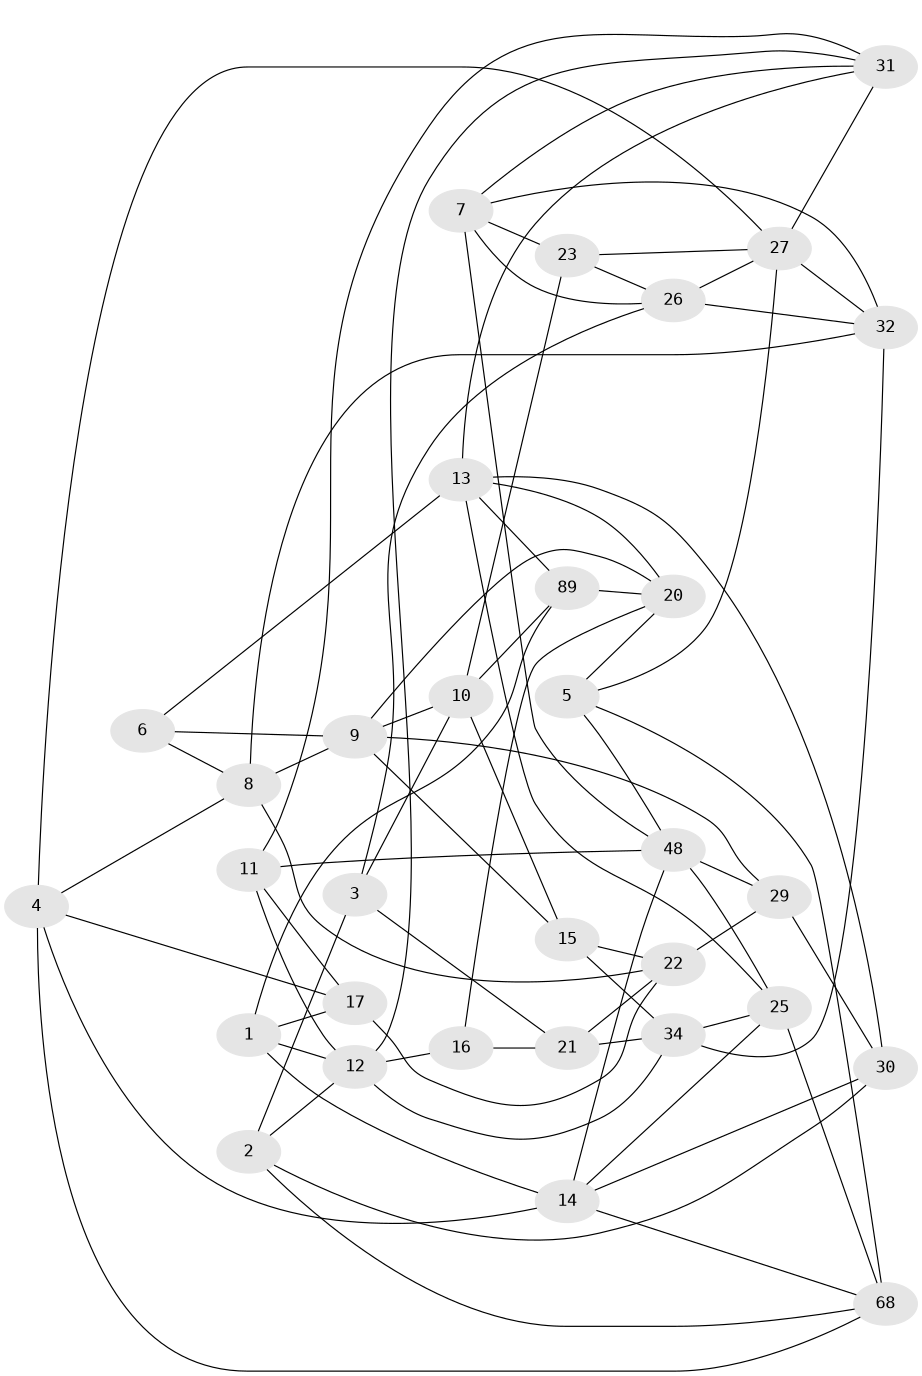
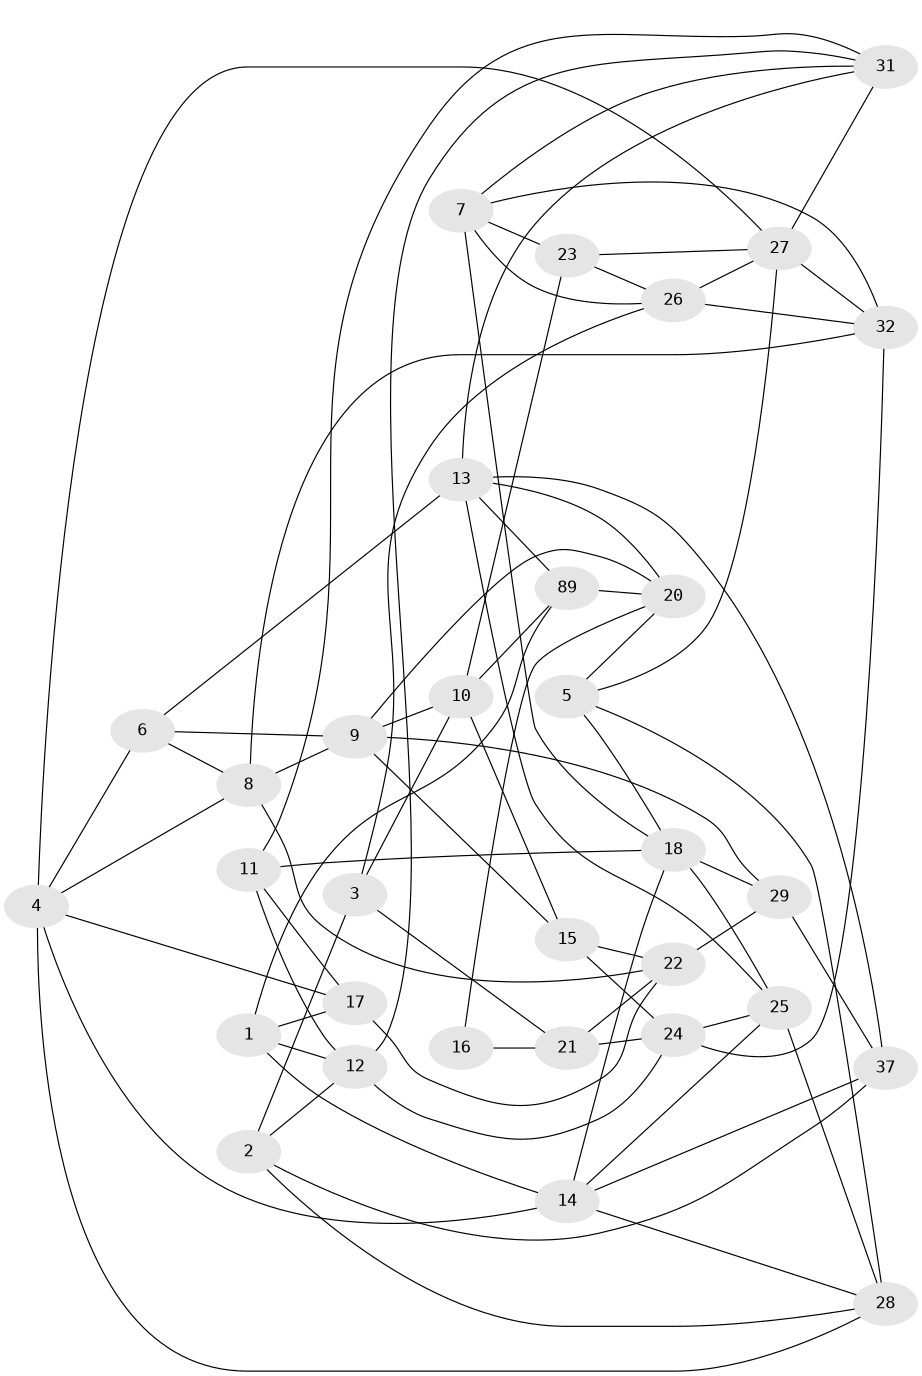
none -> (90, 819)
(673, 850) -> (673, 850)
(673, 1035) -> (673, 1035)
(412, 1057) -> none
(886, 1068) -> (886, 1068)
(886, 1304) -> (886, 1304)
